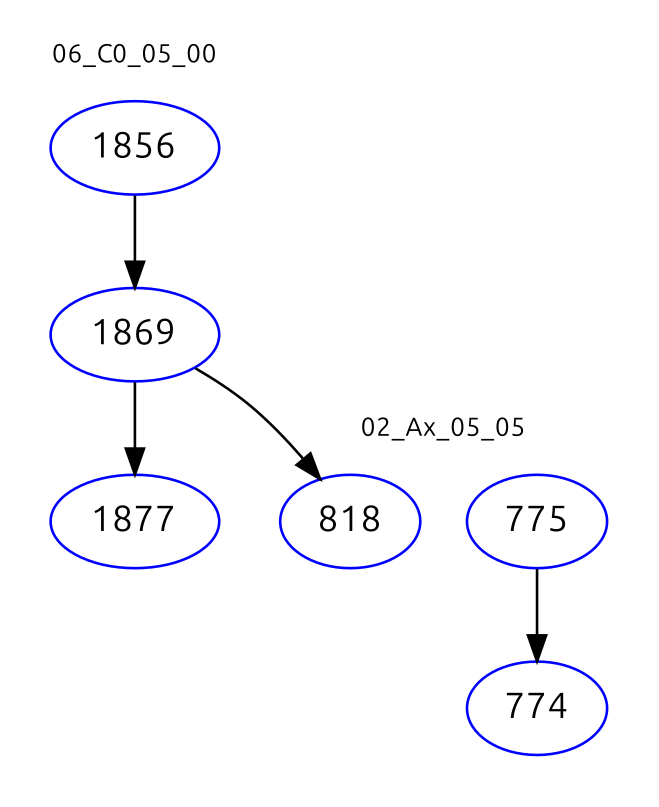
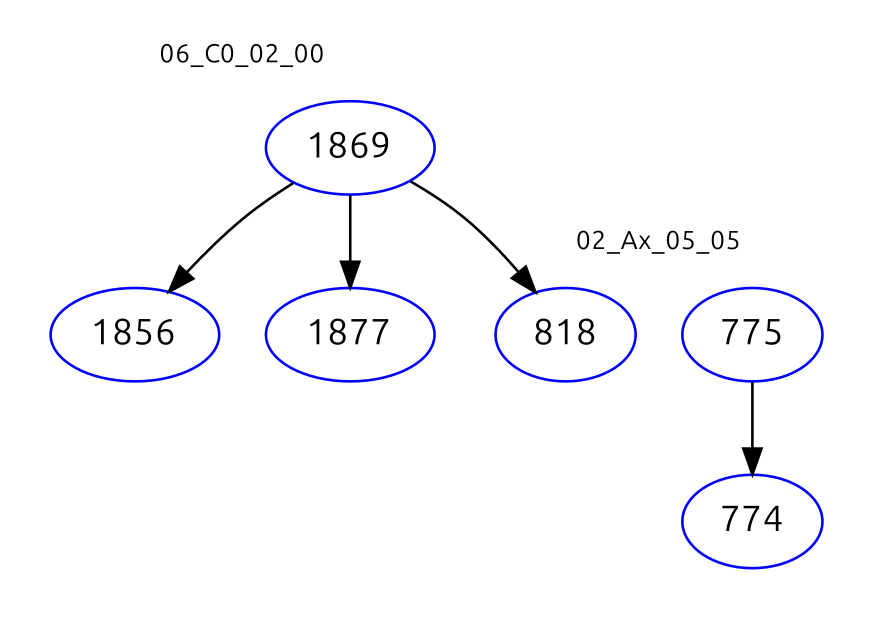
(135, 56) -> (243, 56)
(135, 229) -> (237, 224)
